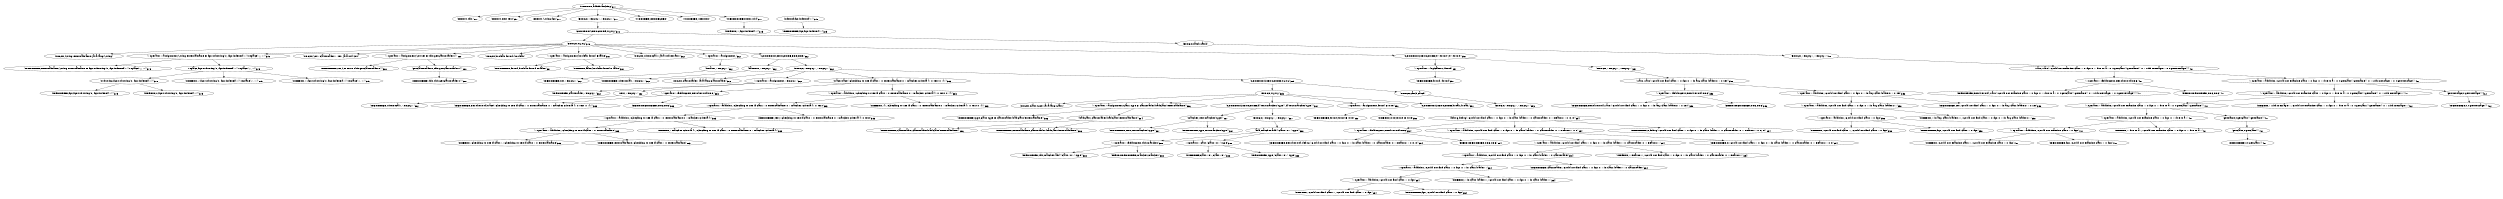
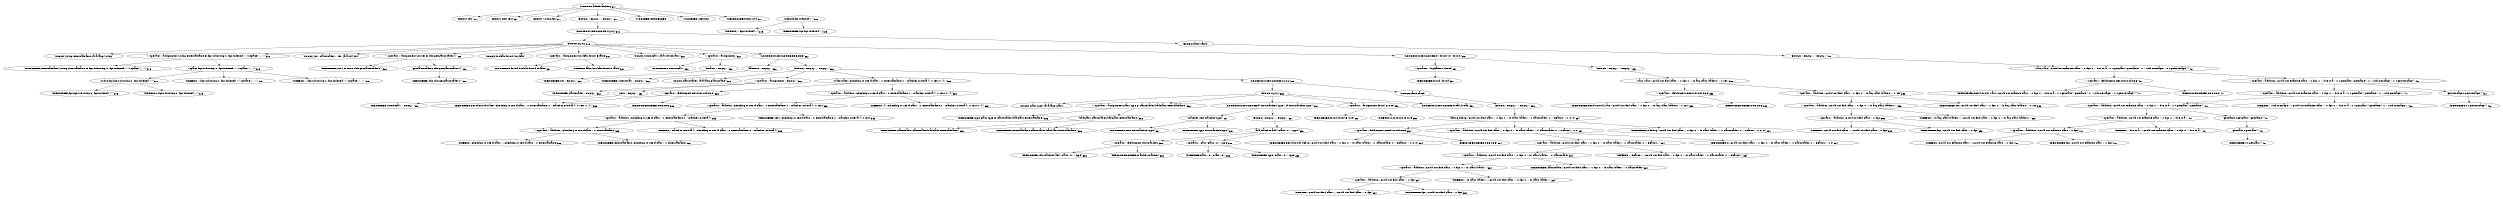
(744, 24) -> (773, 25)
none -> (670, 69)
(1141, 118) -> (1141, 118)
